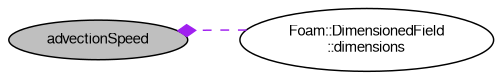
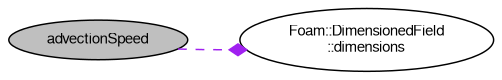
(221, 30) -> (203, 50)
